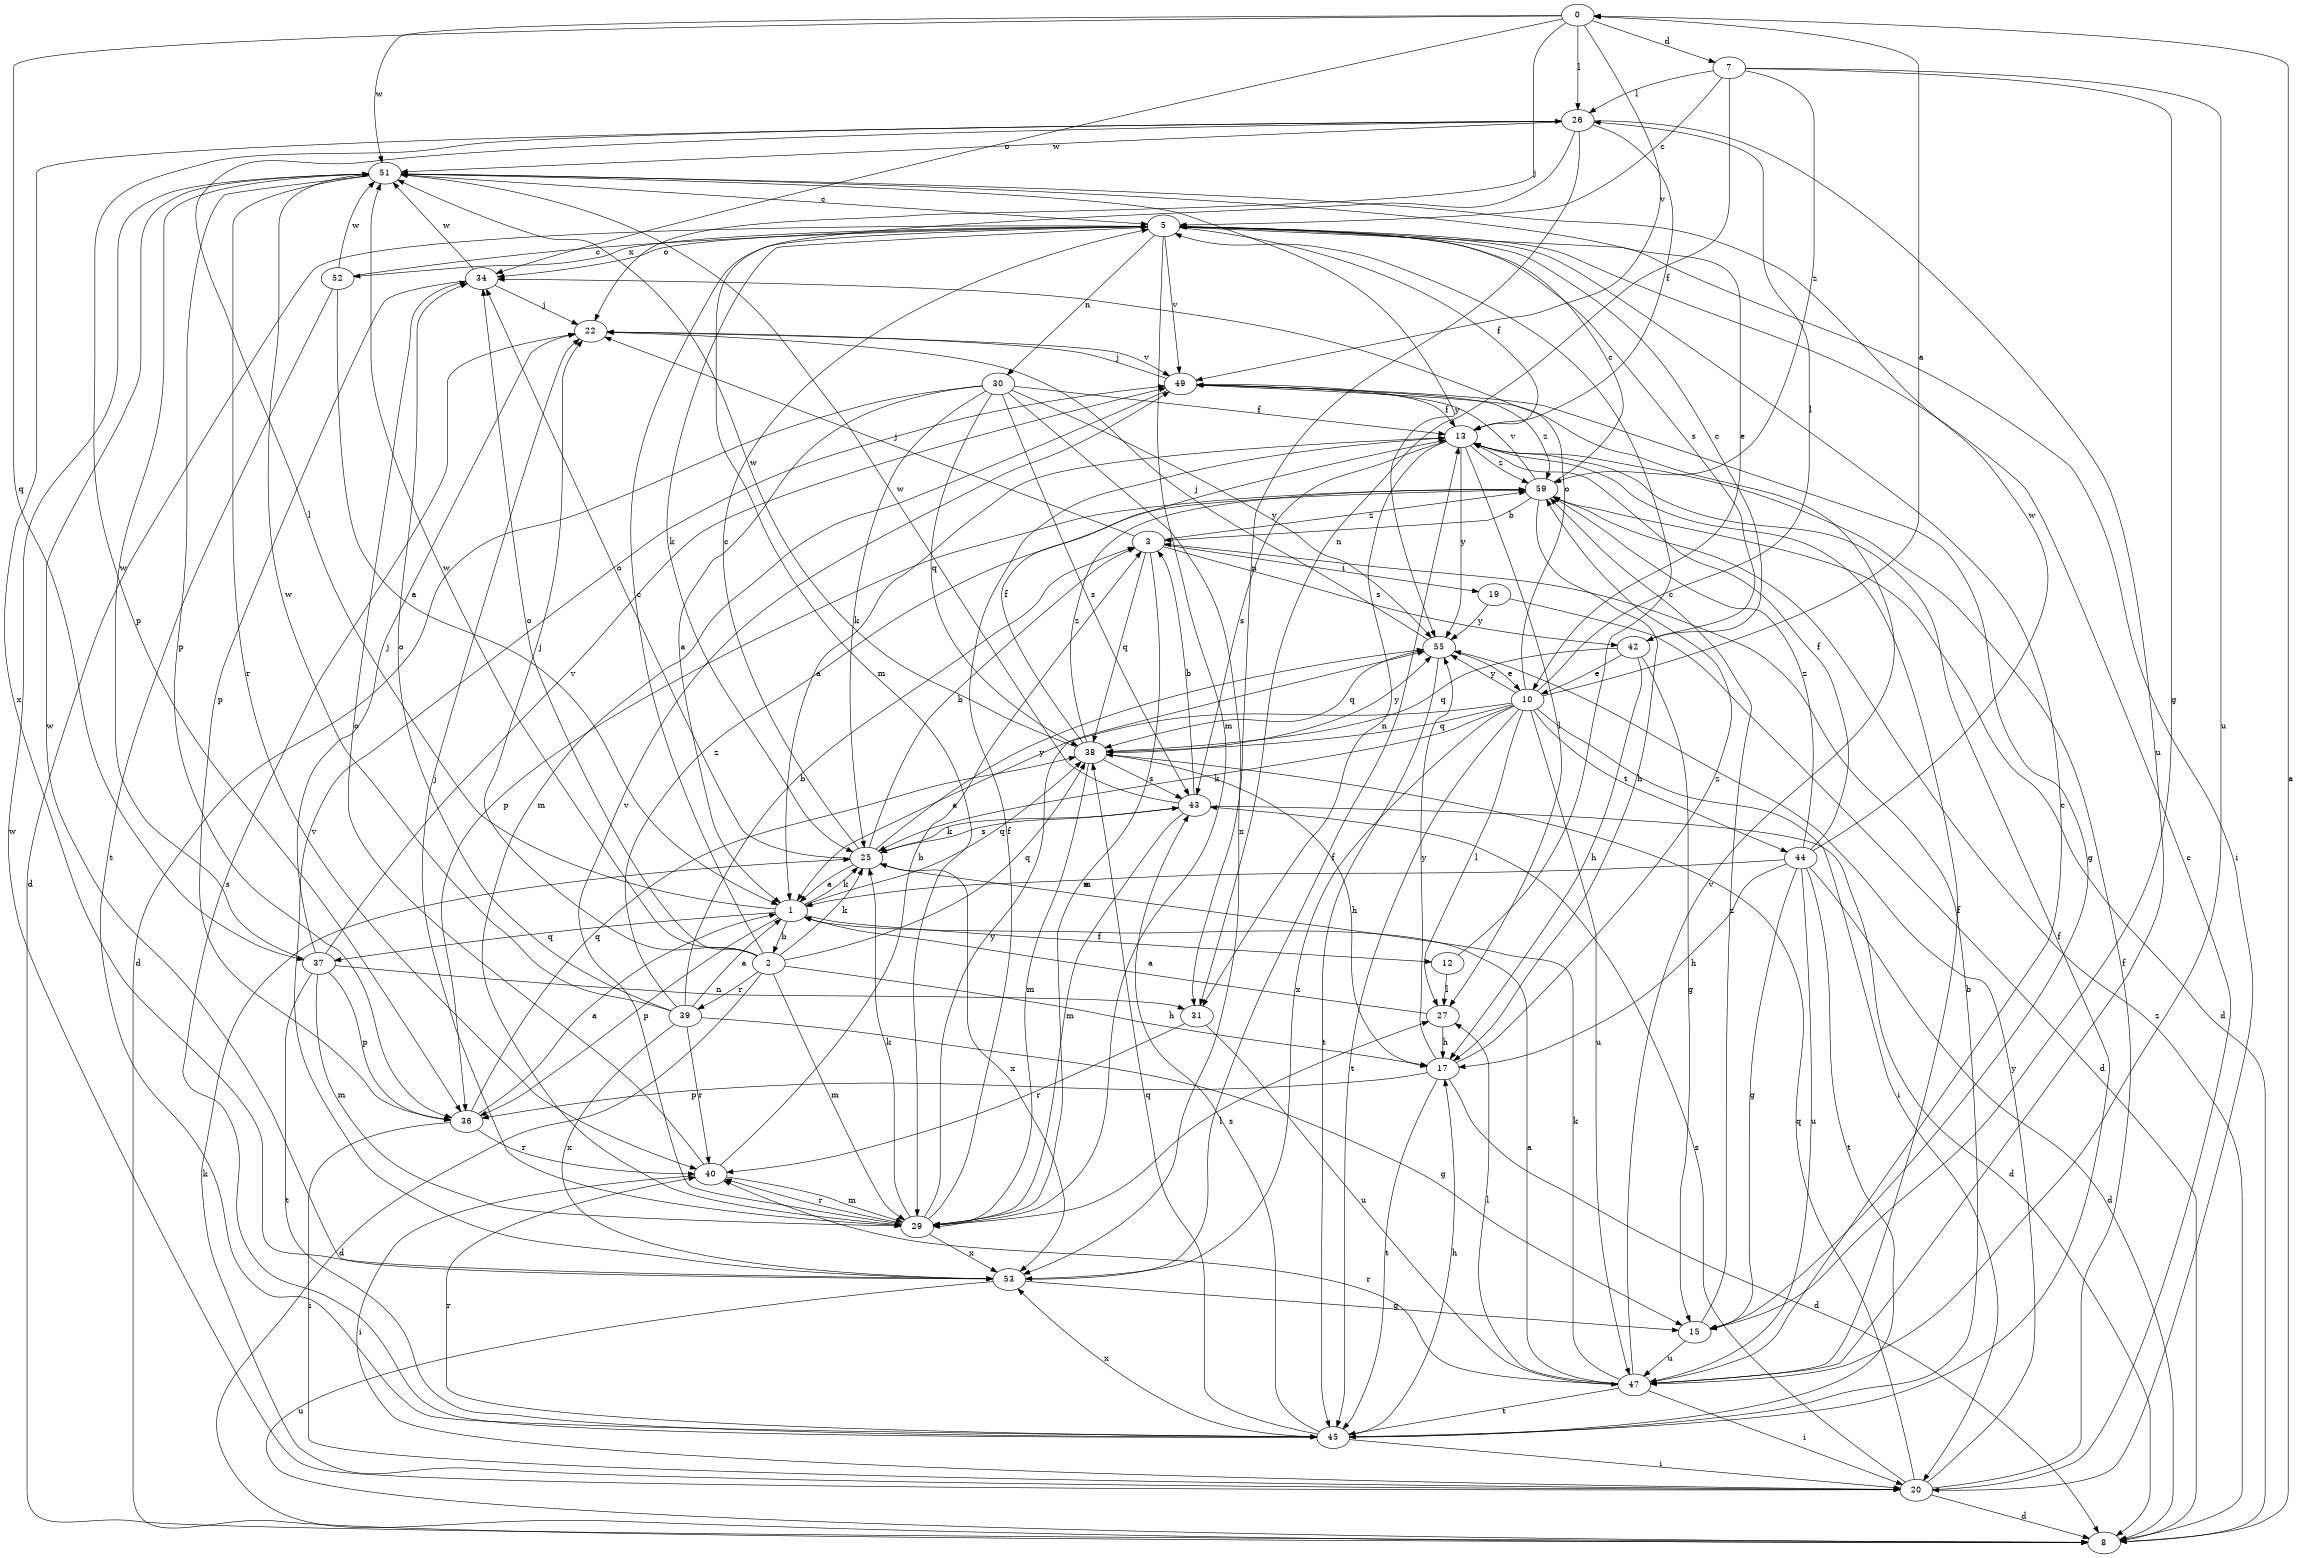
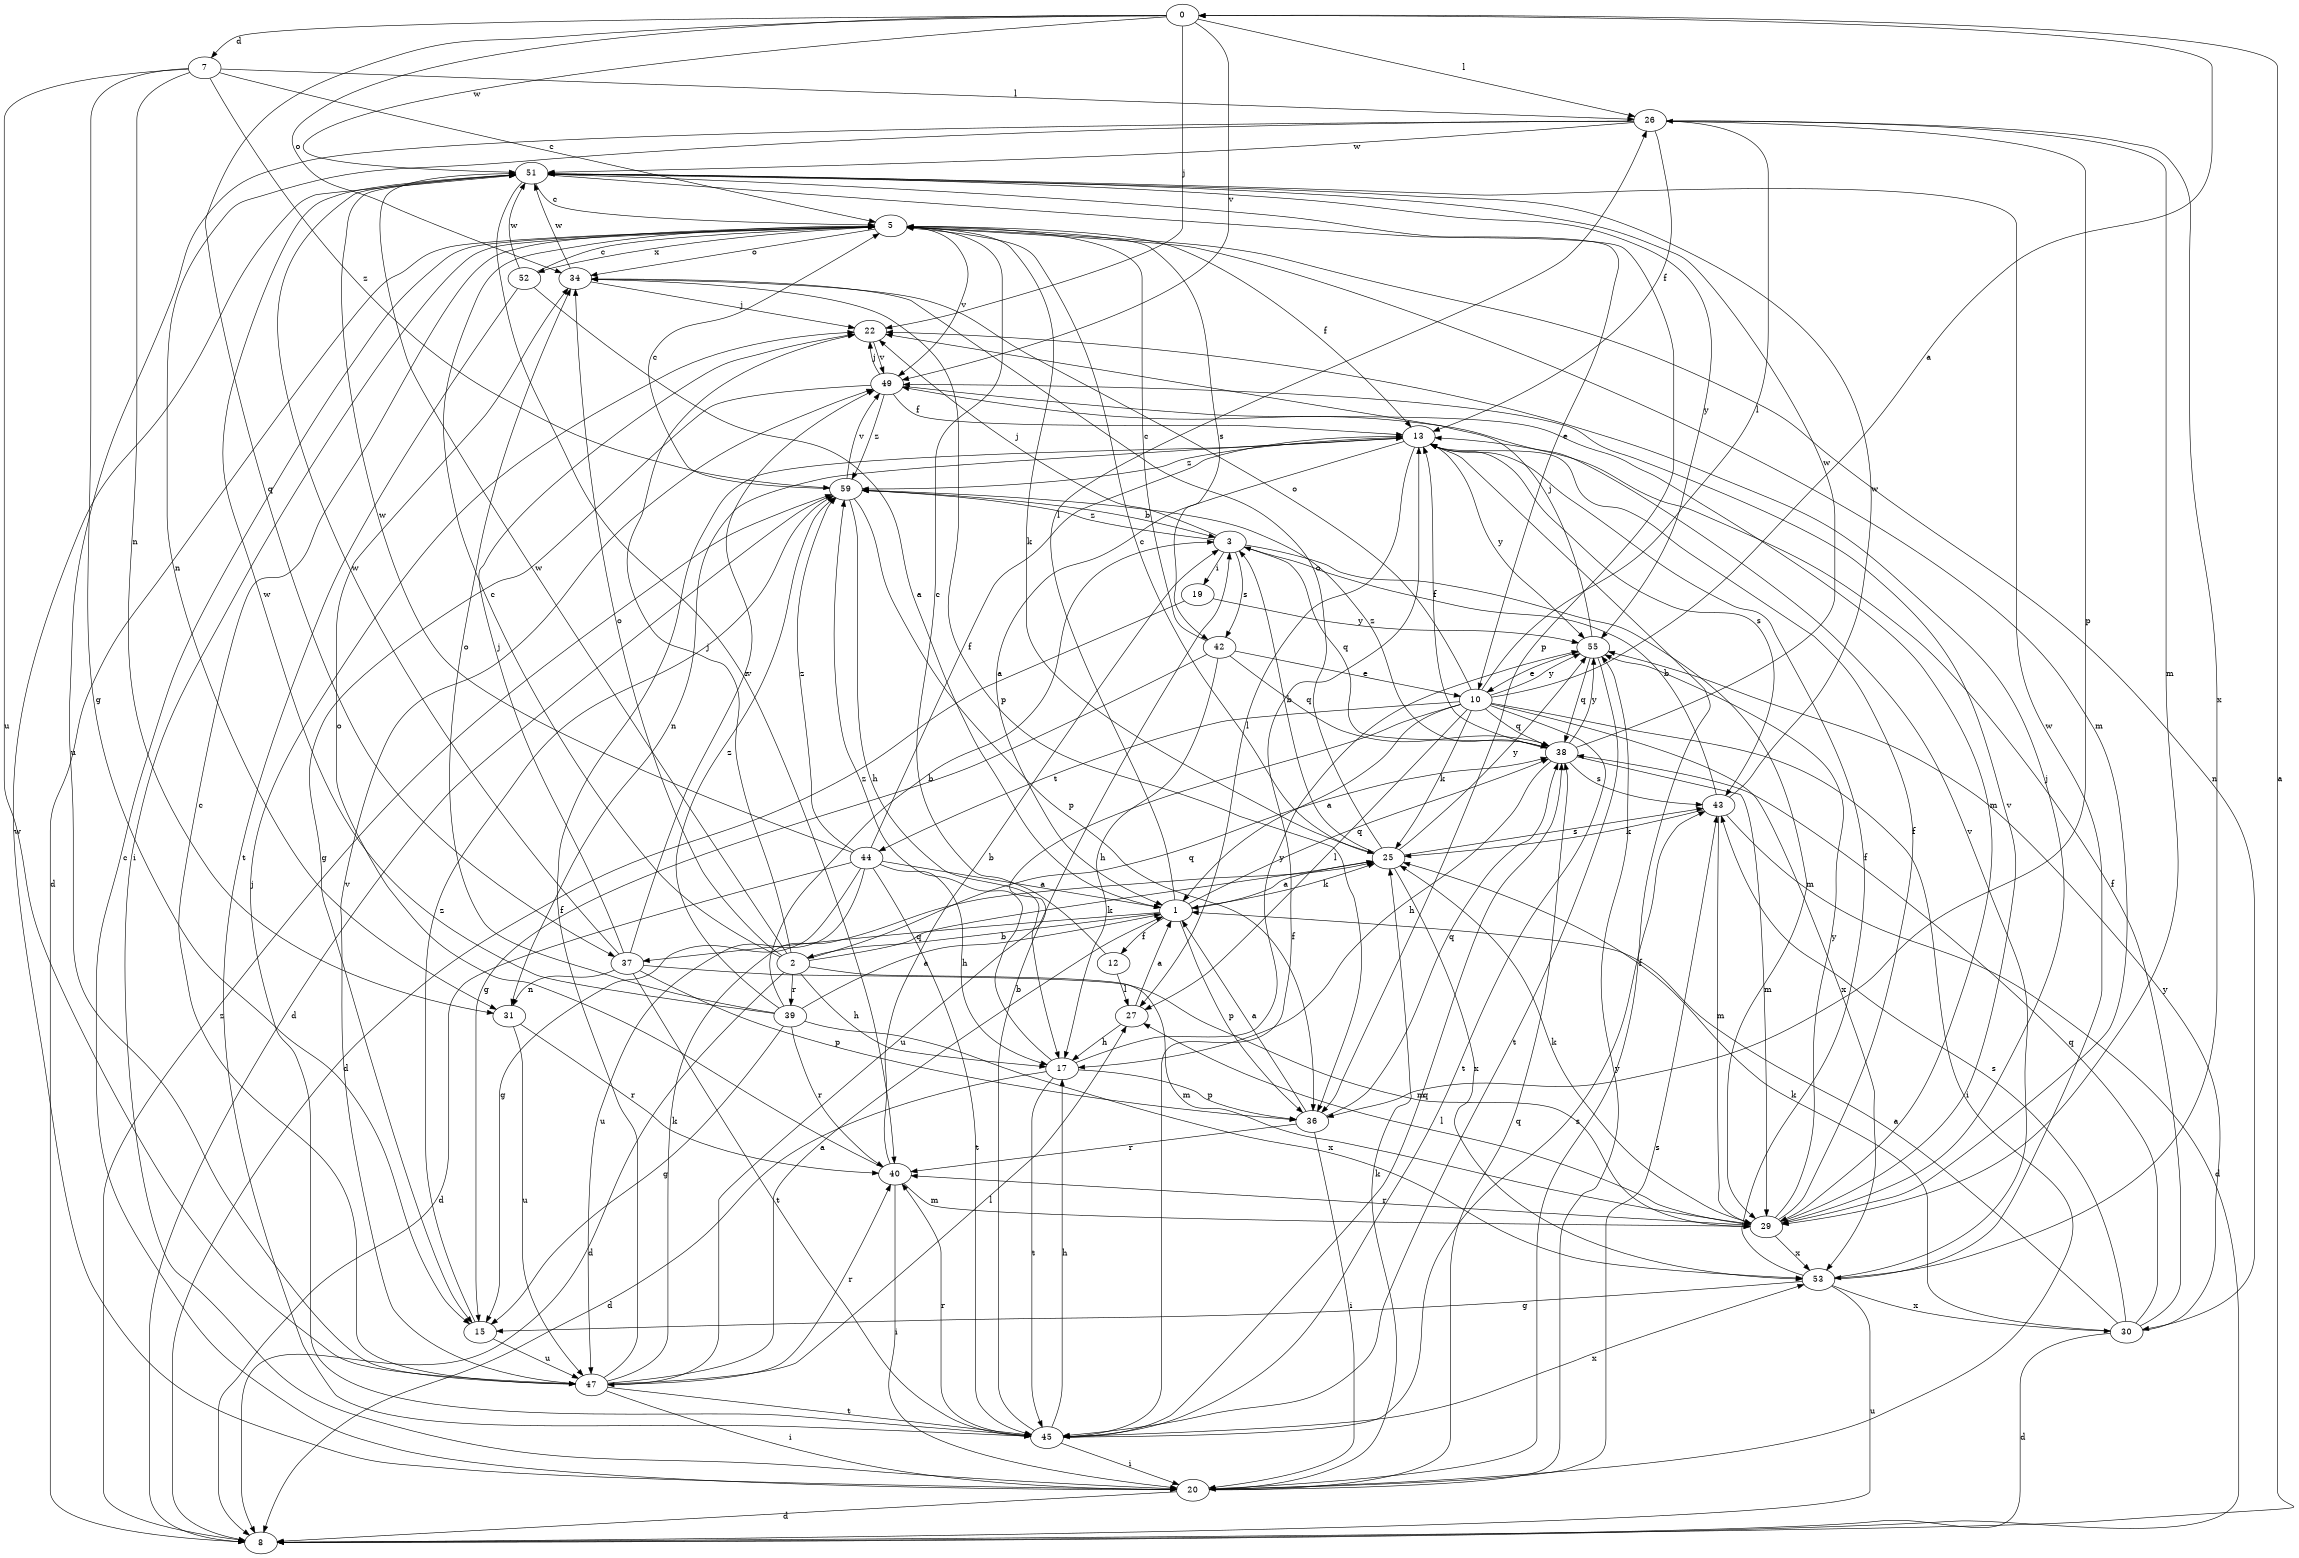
(1239, 830) -> (1966, 1319)
(228, 884) -> (253, 884)
